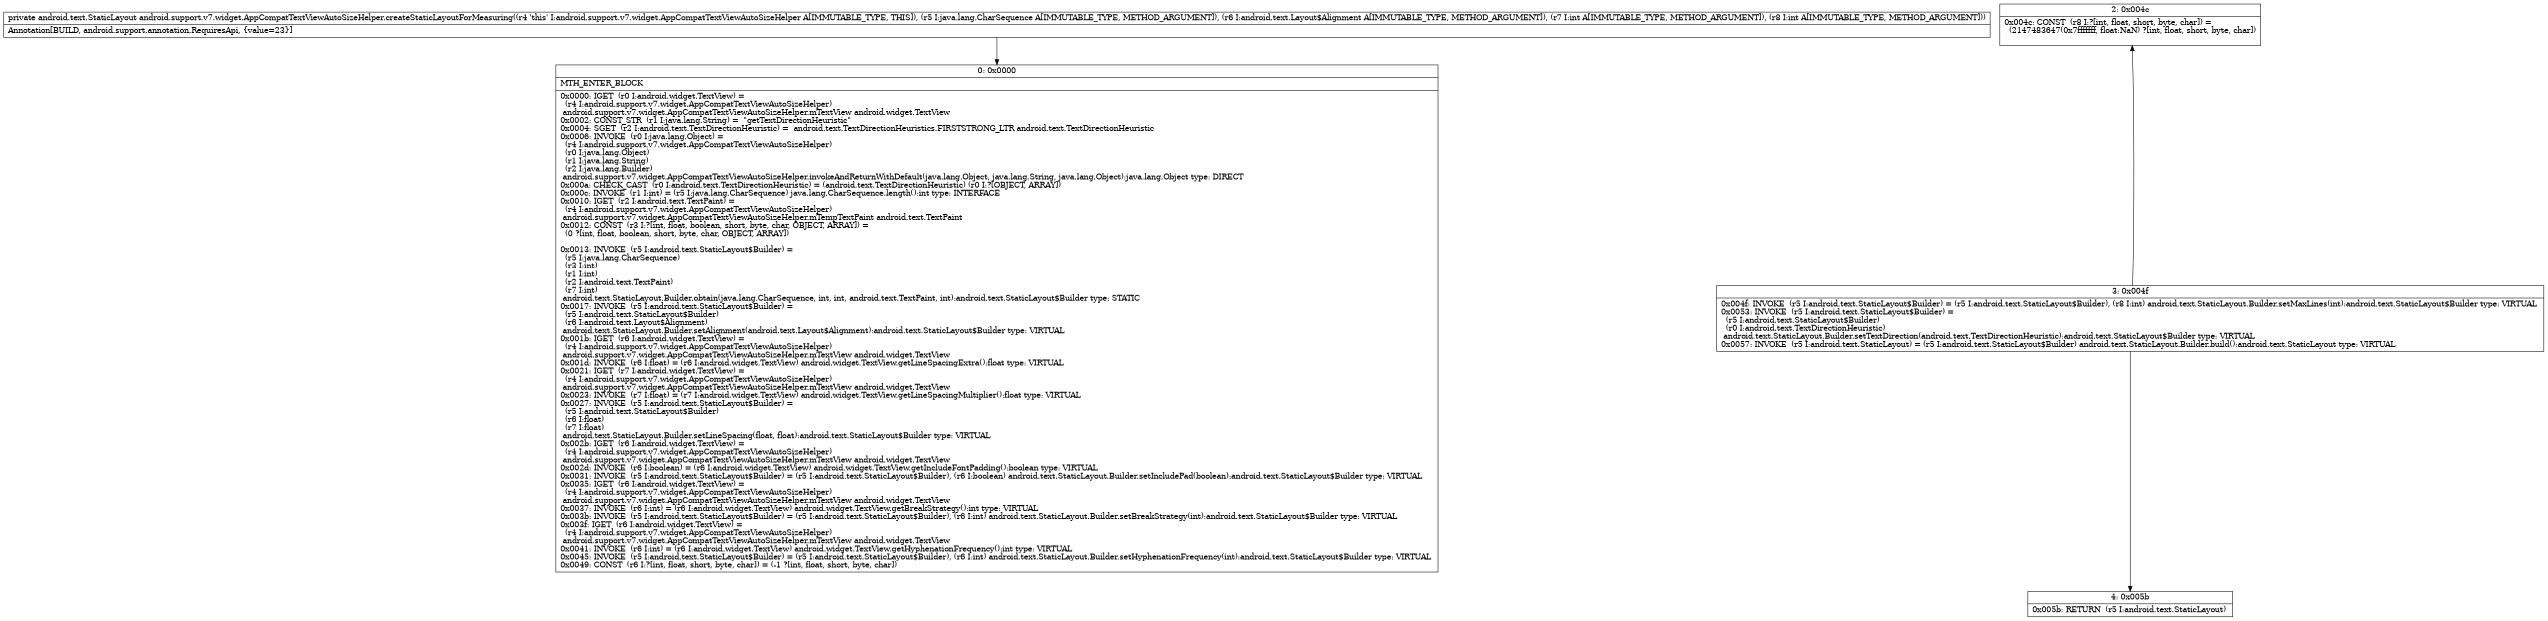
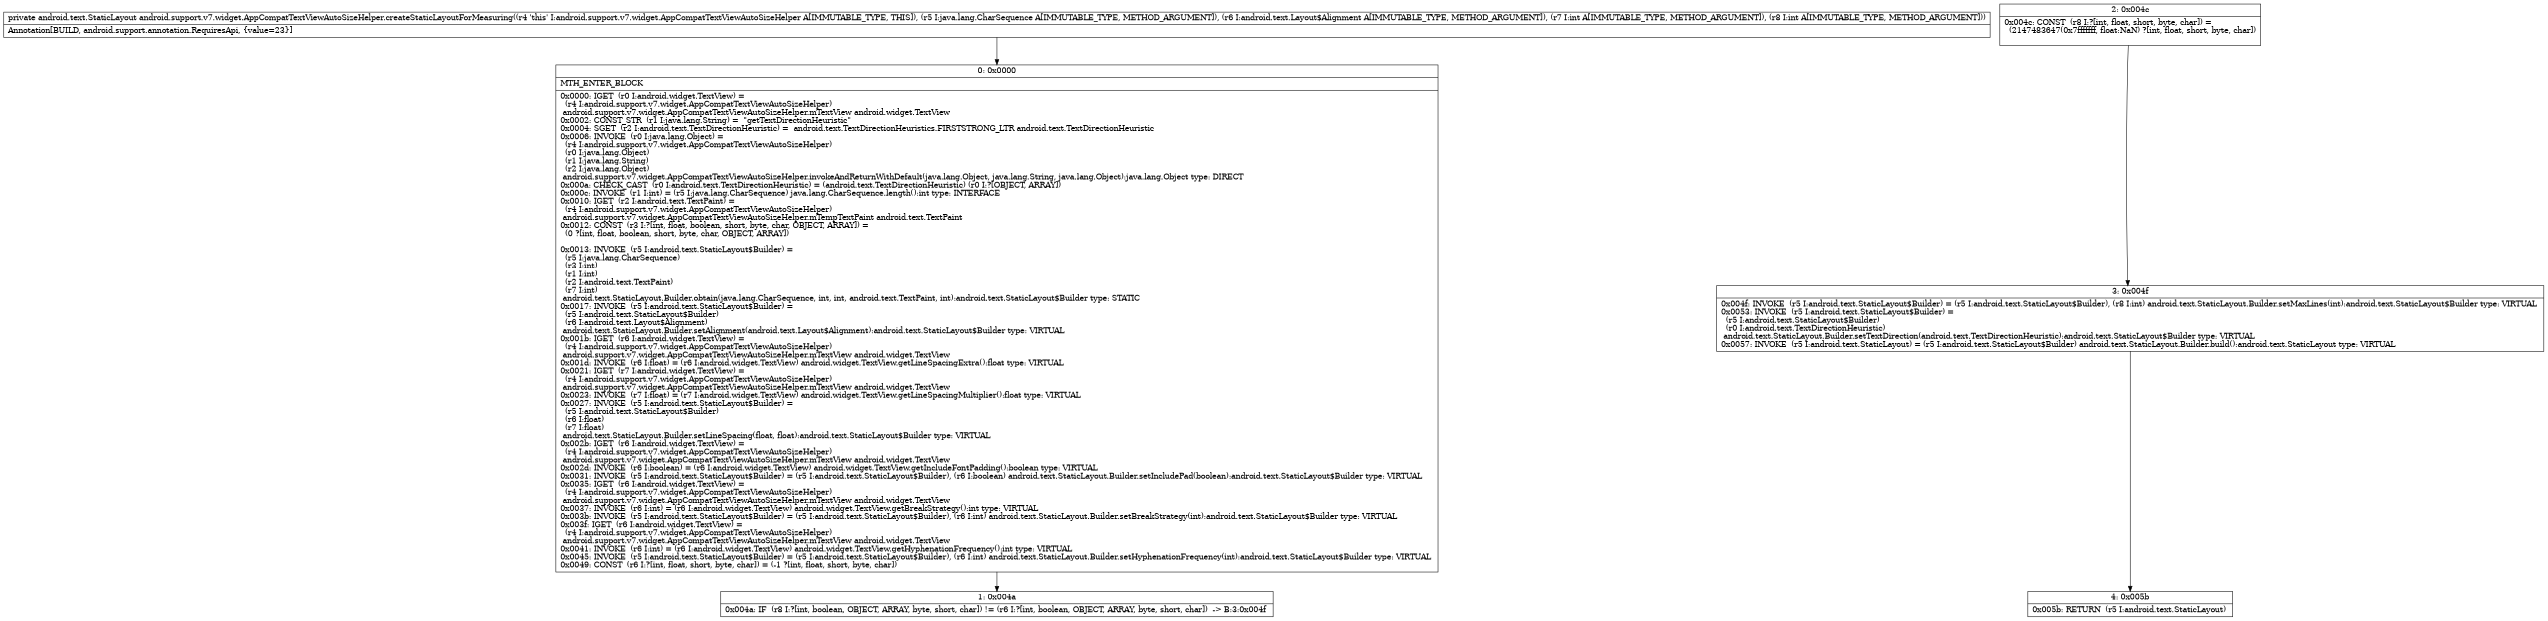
(2134, 168) -> (2127, 163)
(607, 169) -> (605, 169)
none -> (997, 604)
